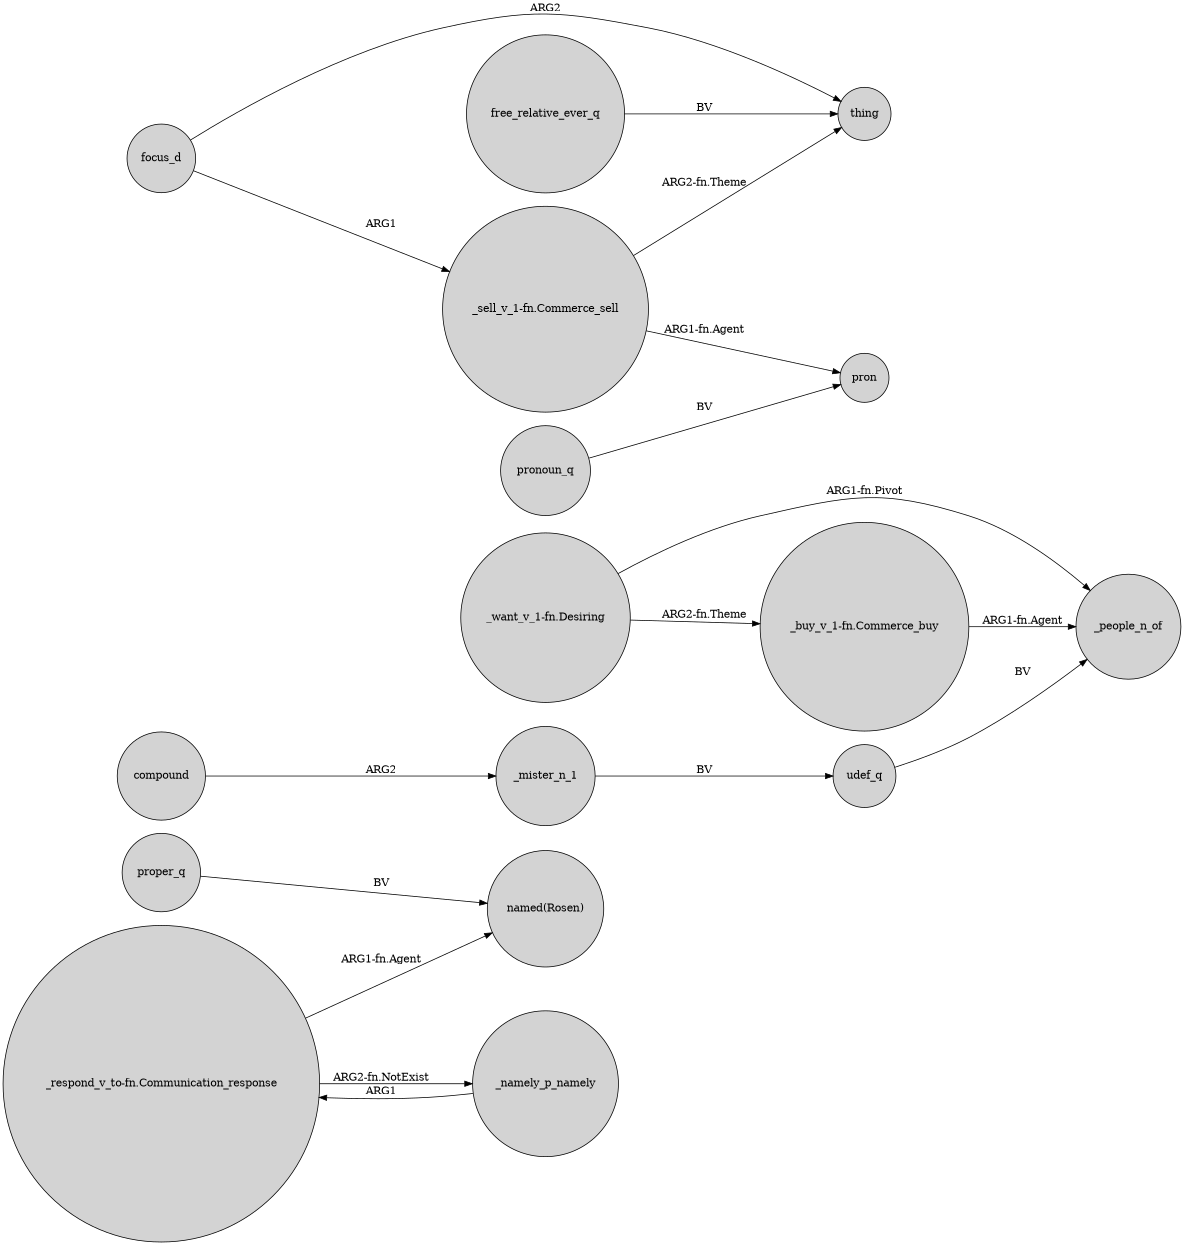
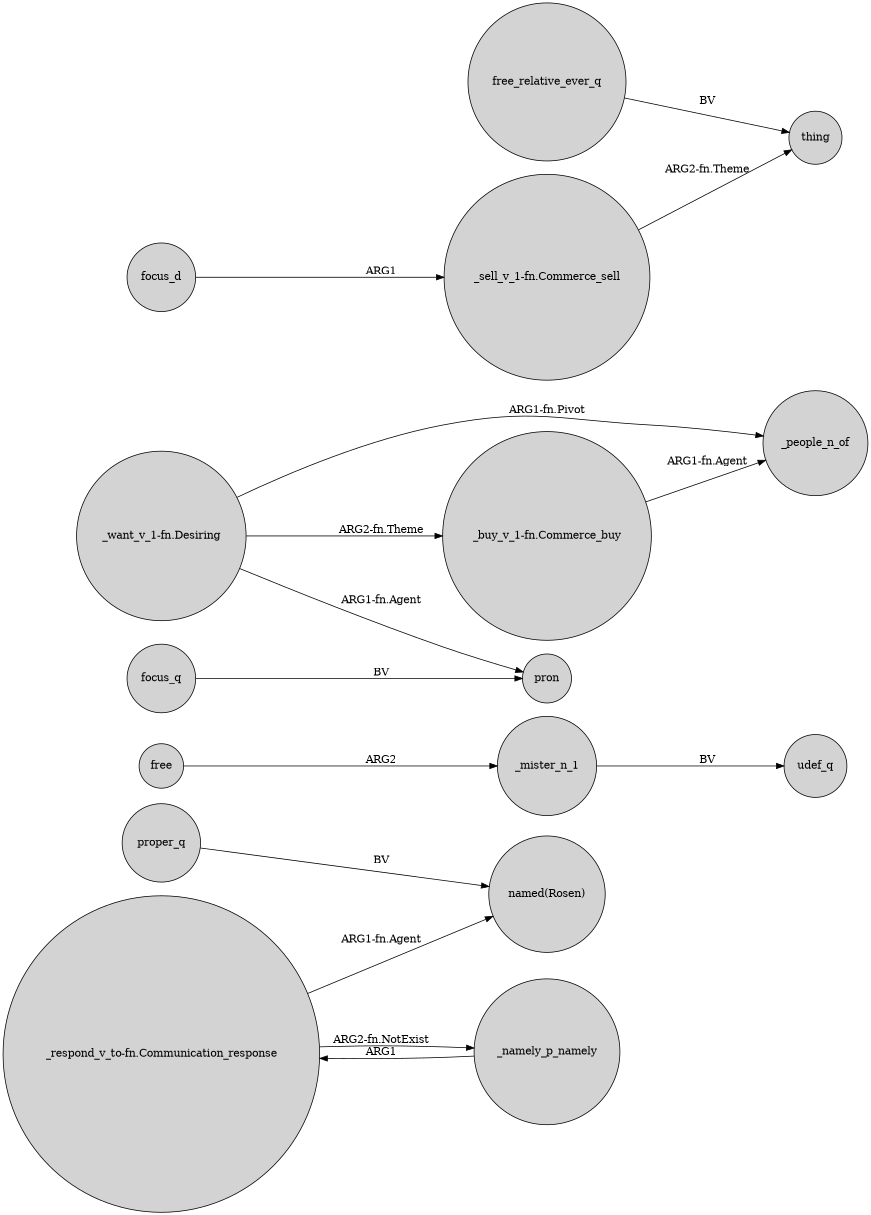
(507, 16) -> none
(740, 351) -> (377, 623)
(546, 471) -> (161, 679)
(992, 724) -> none
(161, 776) -> (161, 766)
